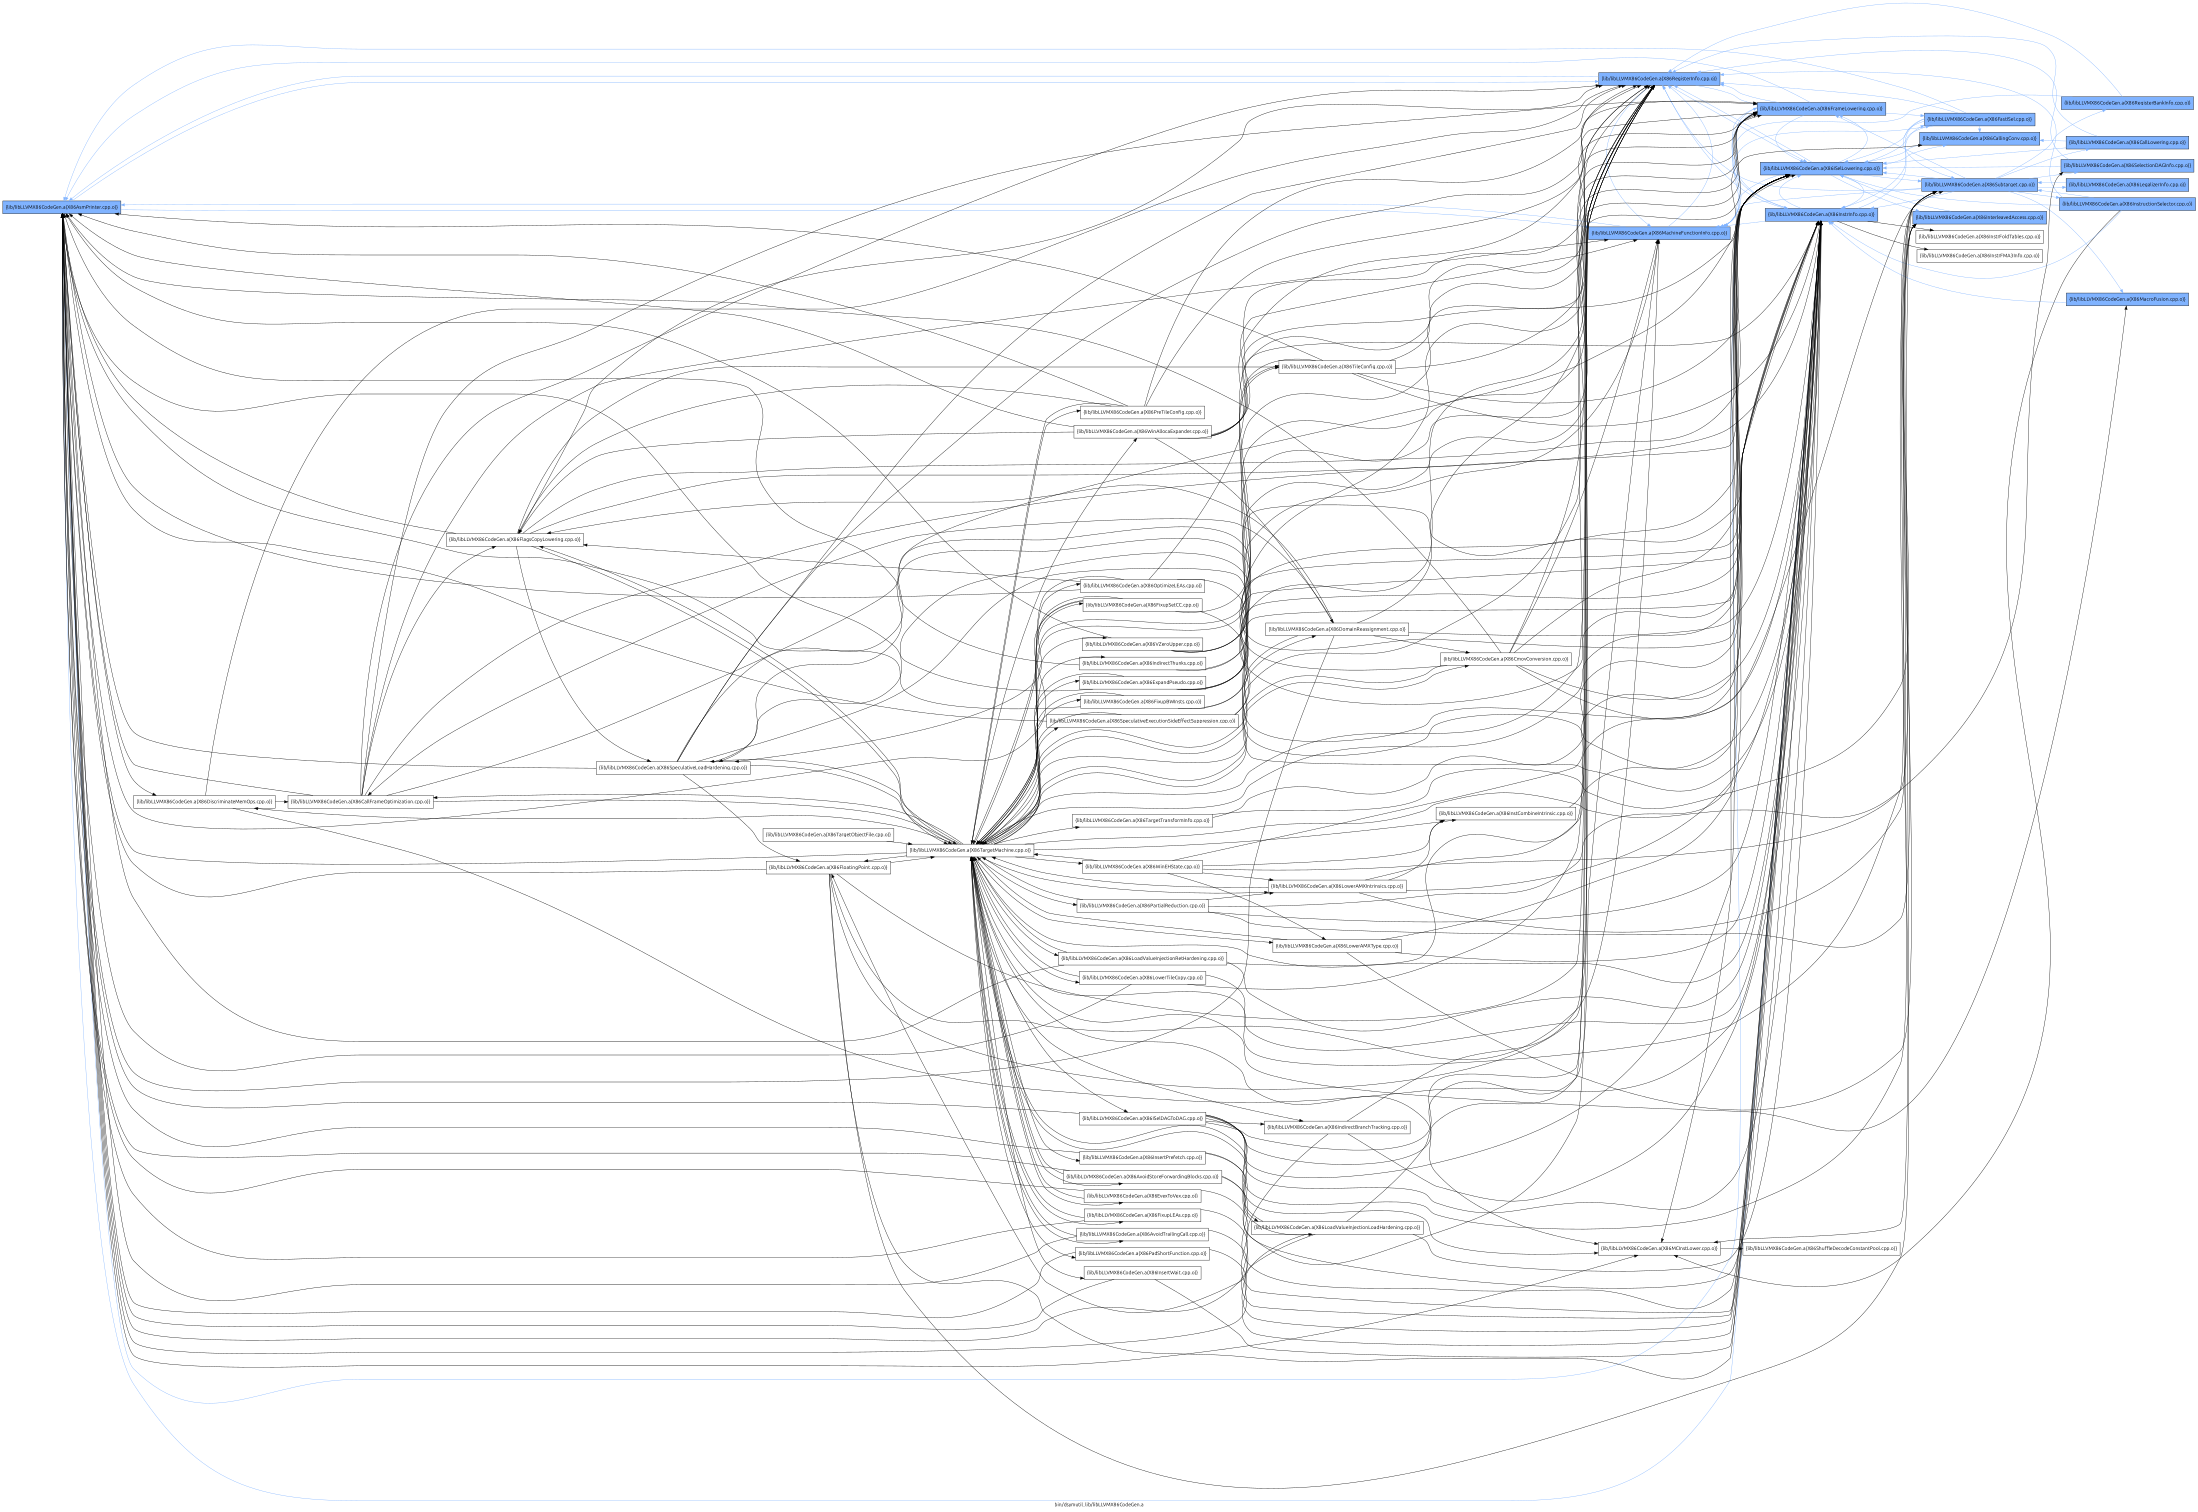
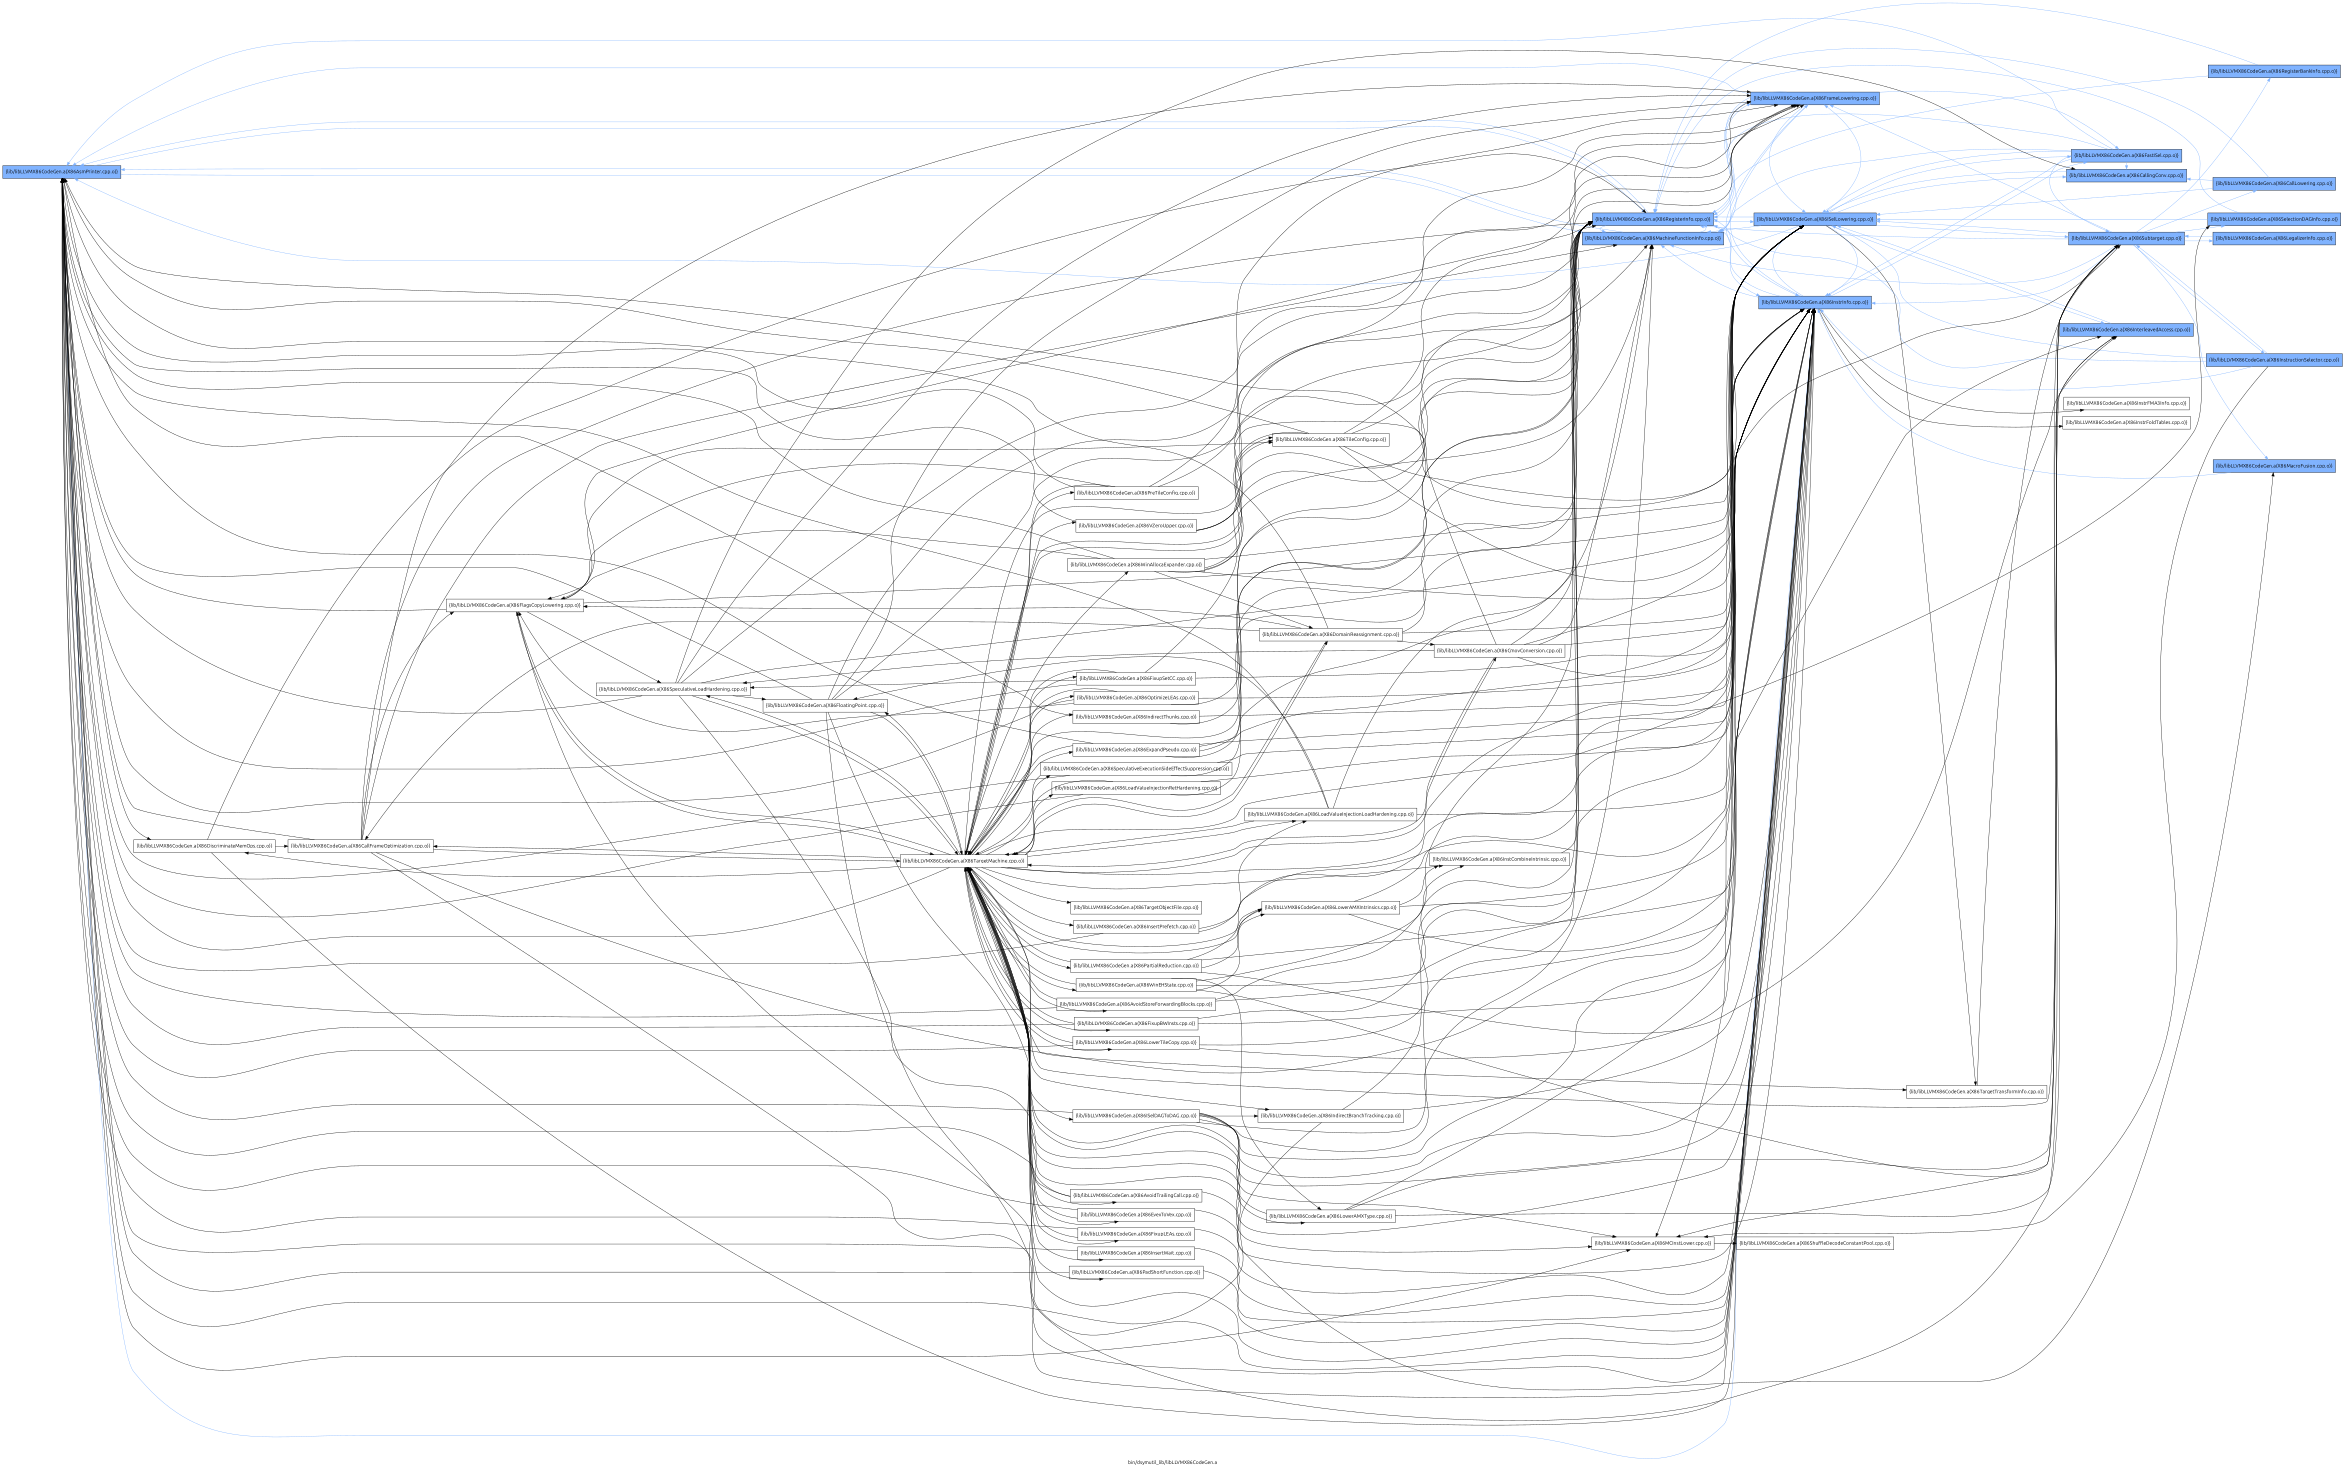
none -> (1731, 271)
(1678, 667) -> (1933, 639)
(898, 843) -> (1020, 889)
